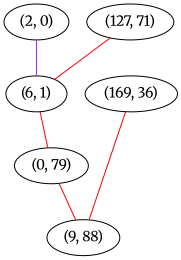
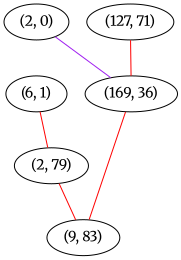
(36, 58) -> (83, 57)
(82, 59) -> (131, 58)
(51, 166) -> (51, 166)
(83, 238) -> (83, 238)
